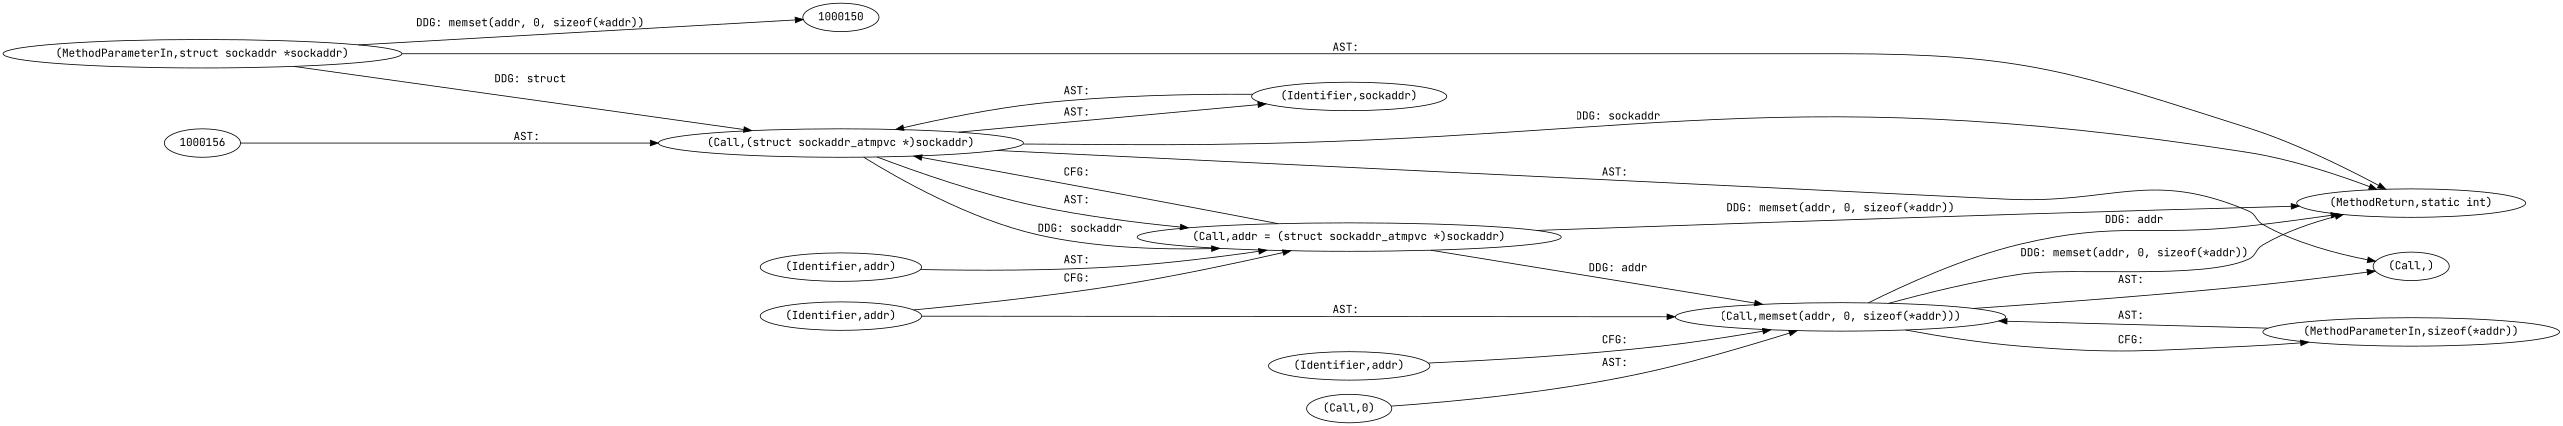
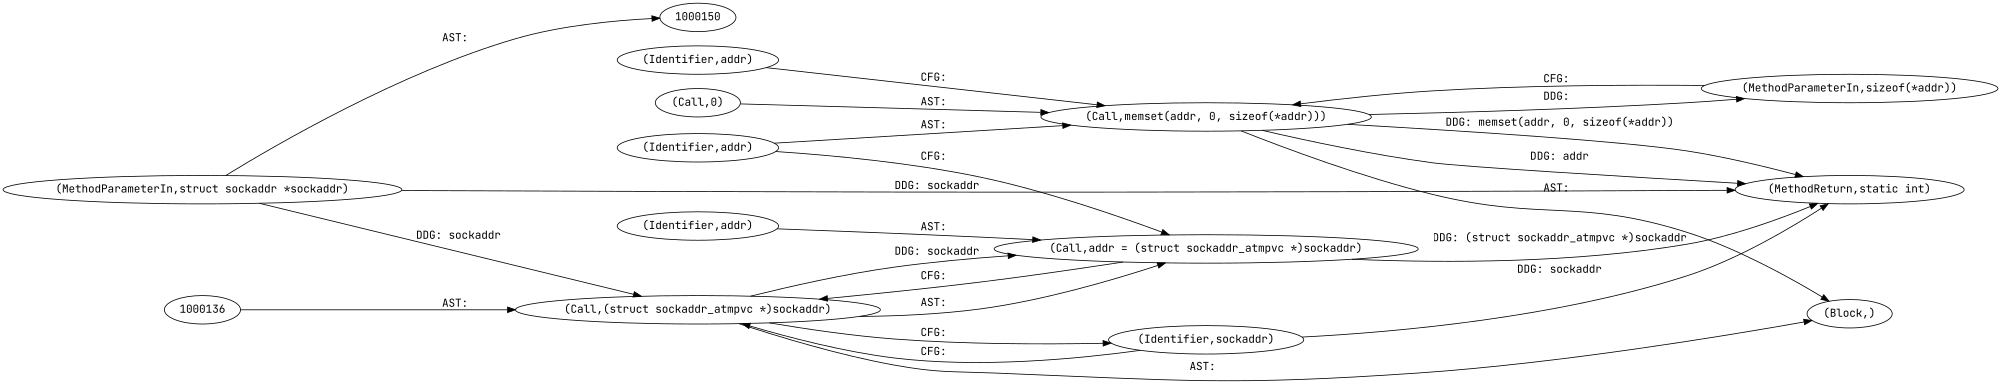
(530, 23) -> (459, 38)
(1349, 48) -> (937, 186)
(530, 79) -> (459, 236)
(1080, 91) -> (937, 352)
(1080, 113) -> (937, 333)
(1699, 120) -> (1571, 305)
(202, 143) -> (202, 310)
(1840, 208) -> (1560, 238)
(2411, 266) -> (1850, 314)
(1593, 277) -> none
(2134, 316) -> (1560, 79)
(2134, 340) -> (1560, 97)
